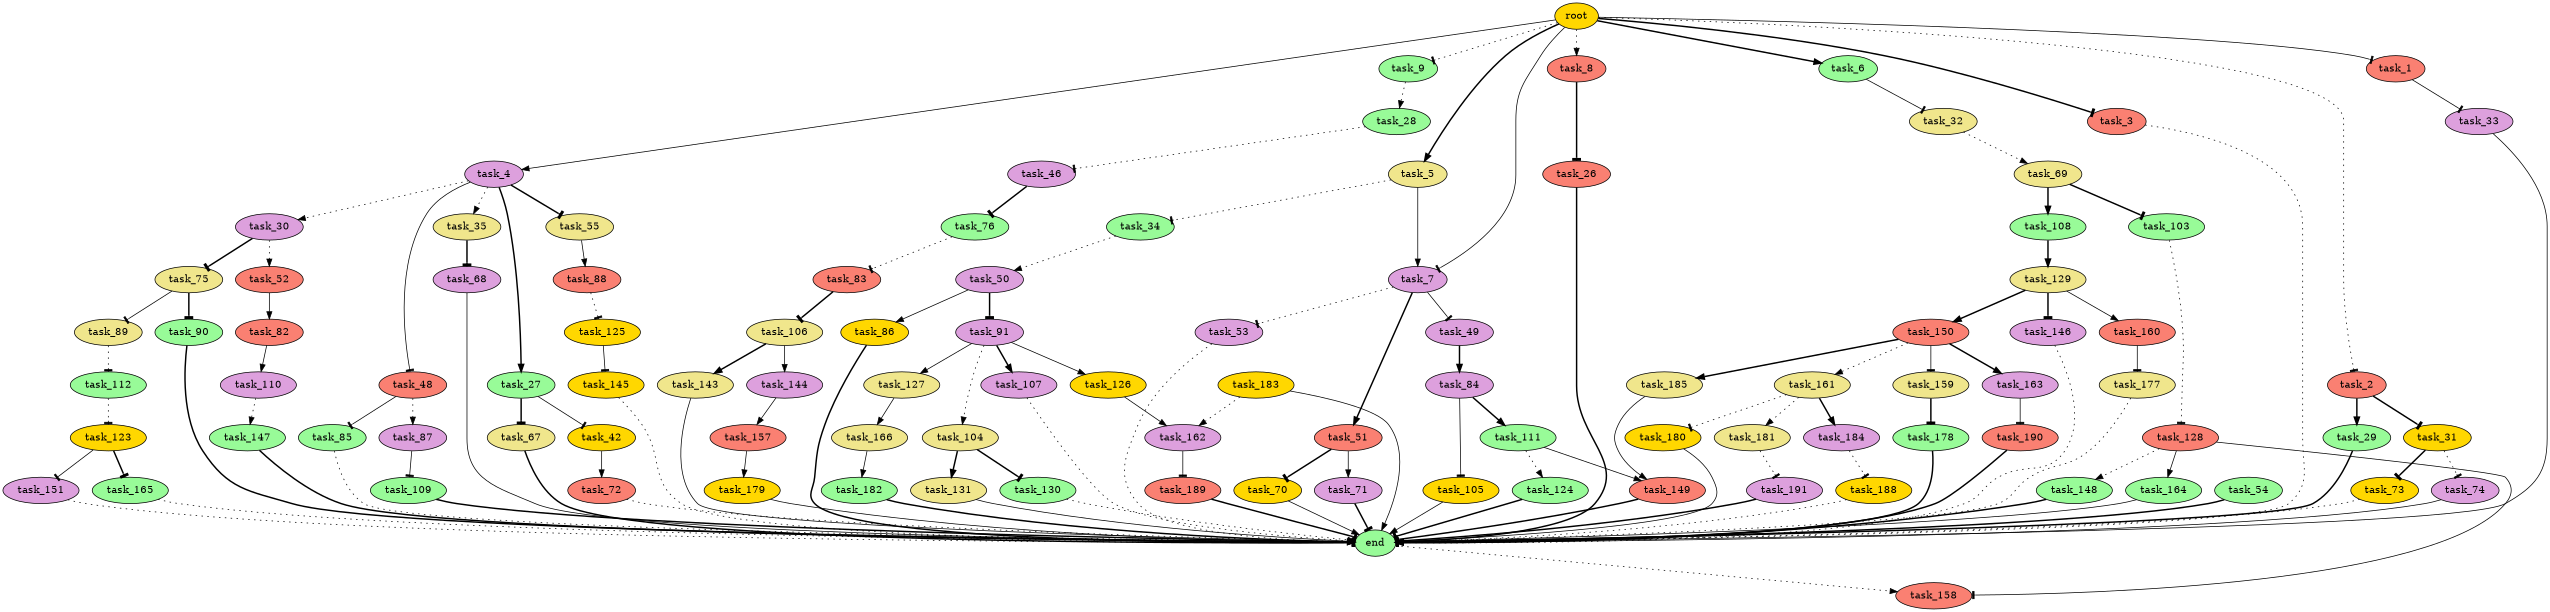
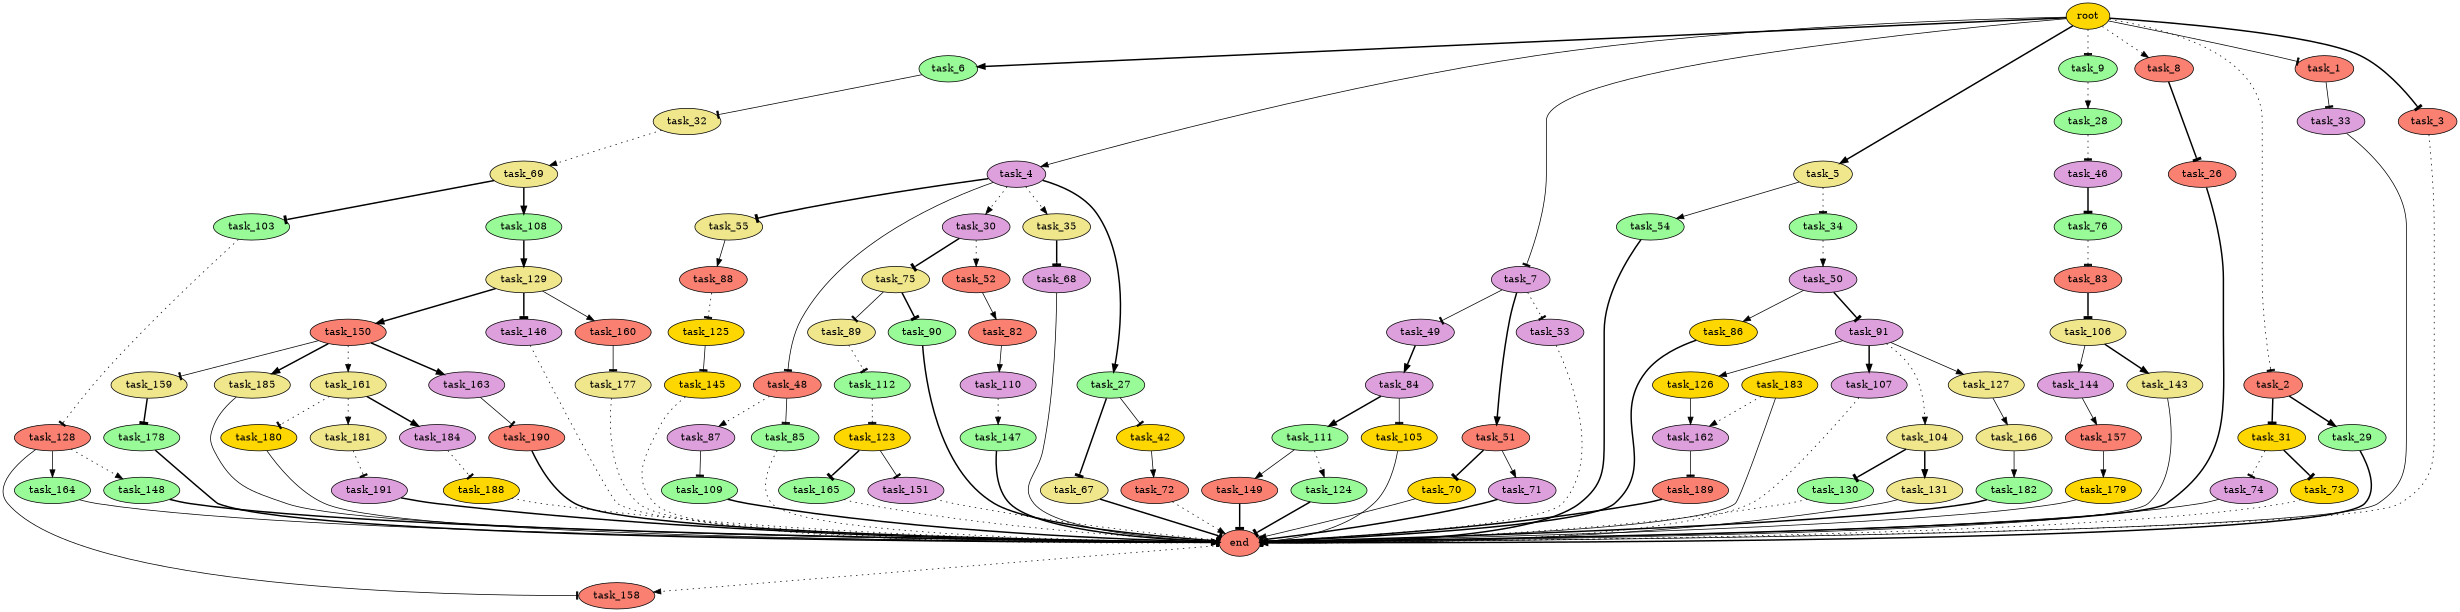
(1418, 223) -> (1741, 199)
(1615, 435) -> (670, 532)
(1375, 543) -> (1240, 543)
